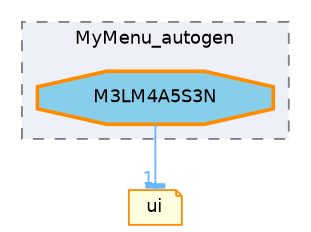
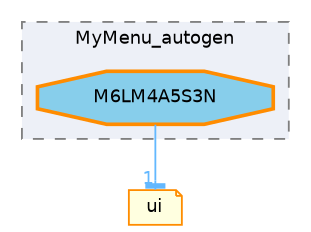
(155, 98) -> (155, 98)
